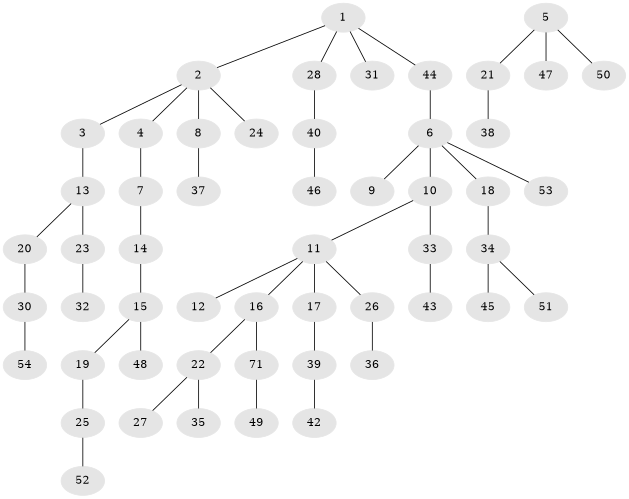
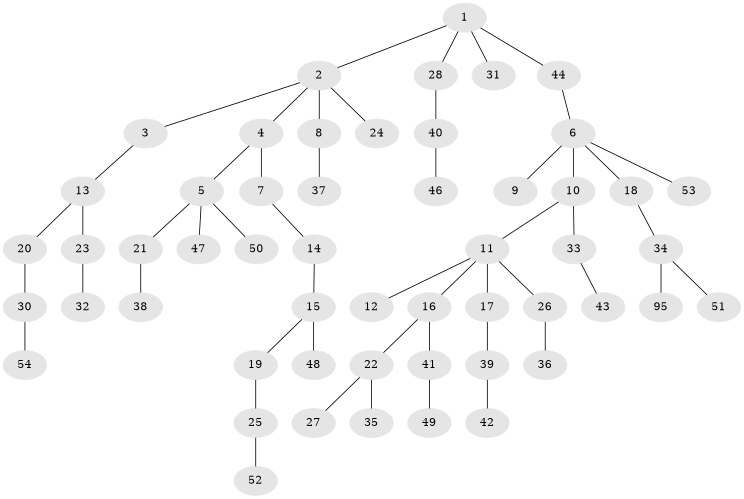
none -> (232, 162)
(488, 307) -> (661, 307)
(257, 365) -> (429, 365)
